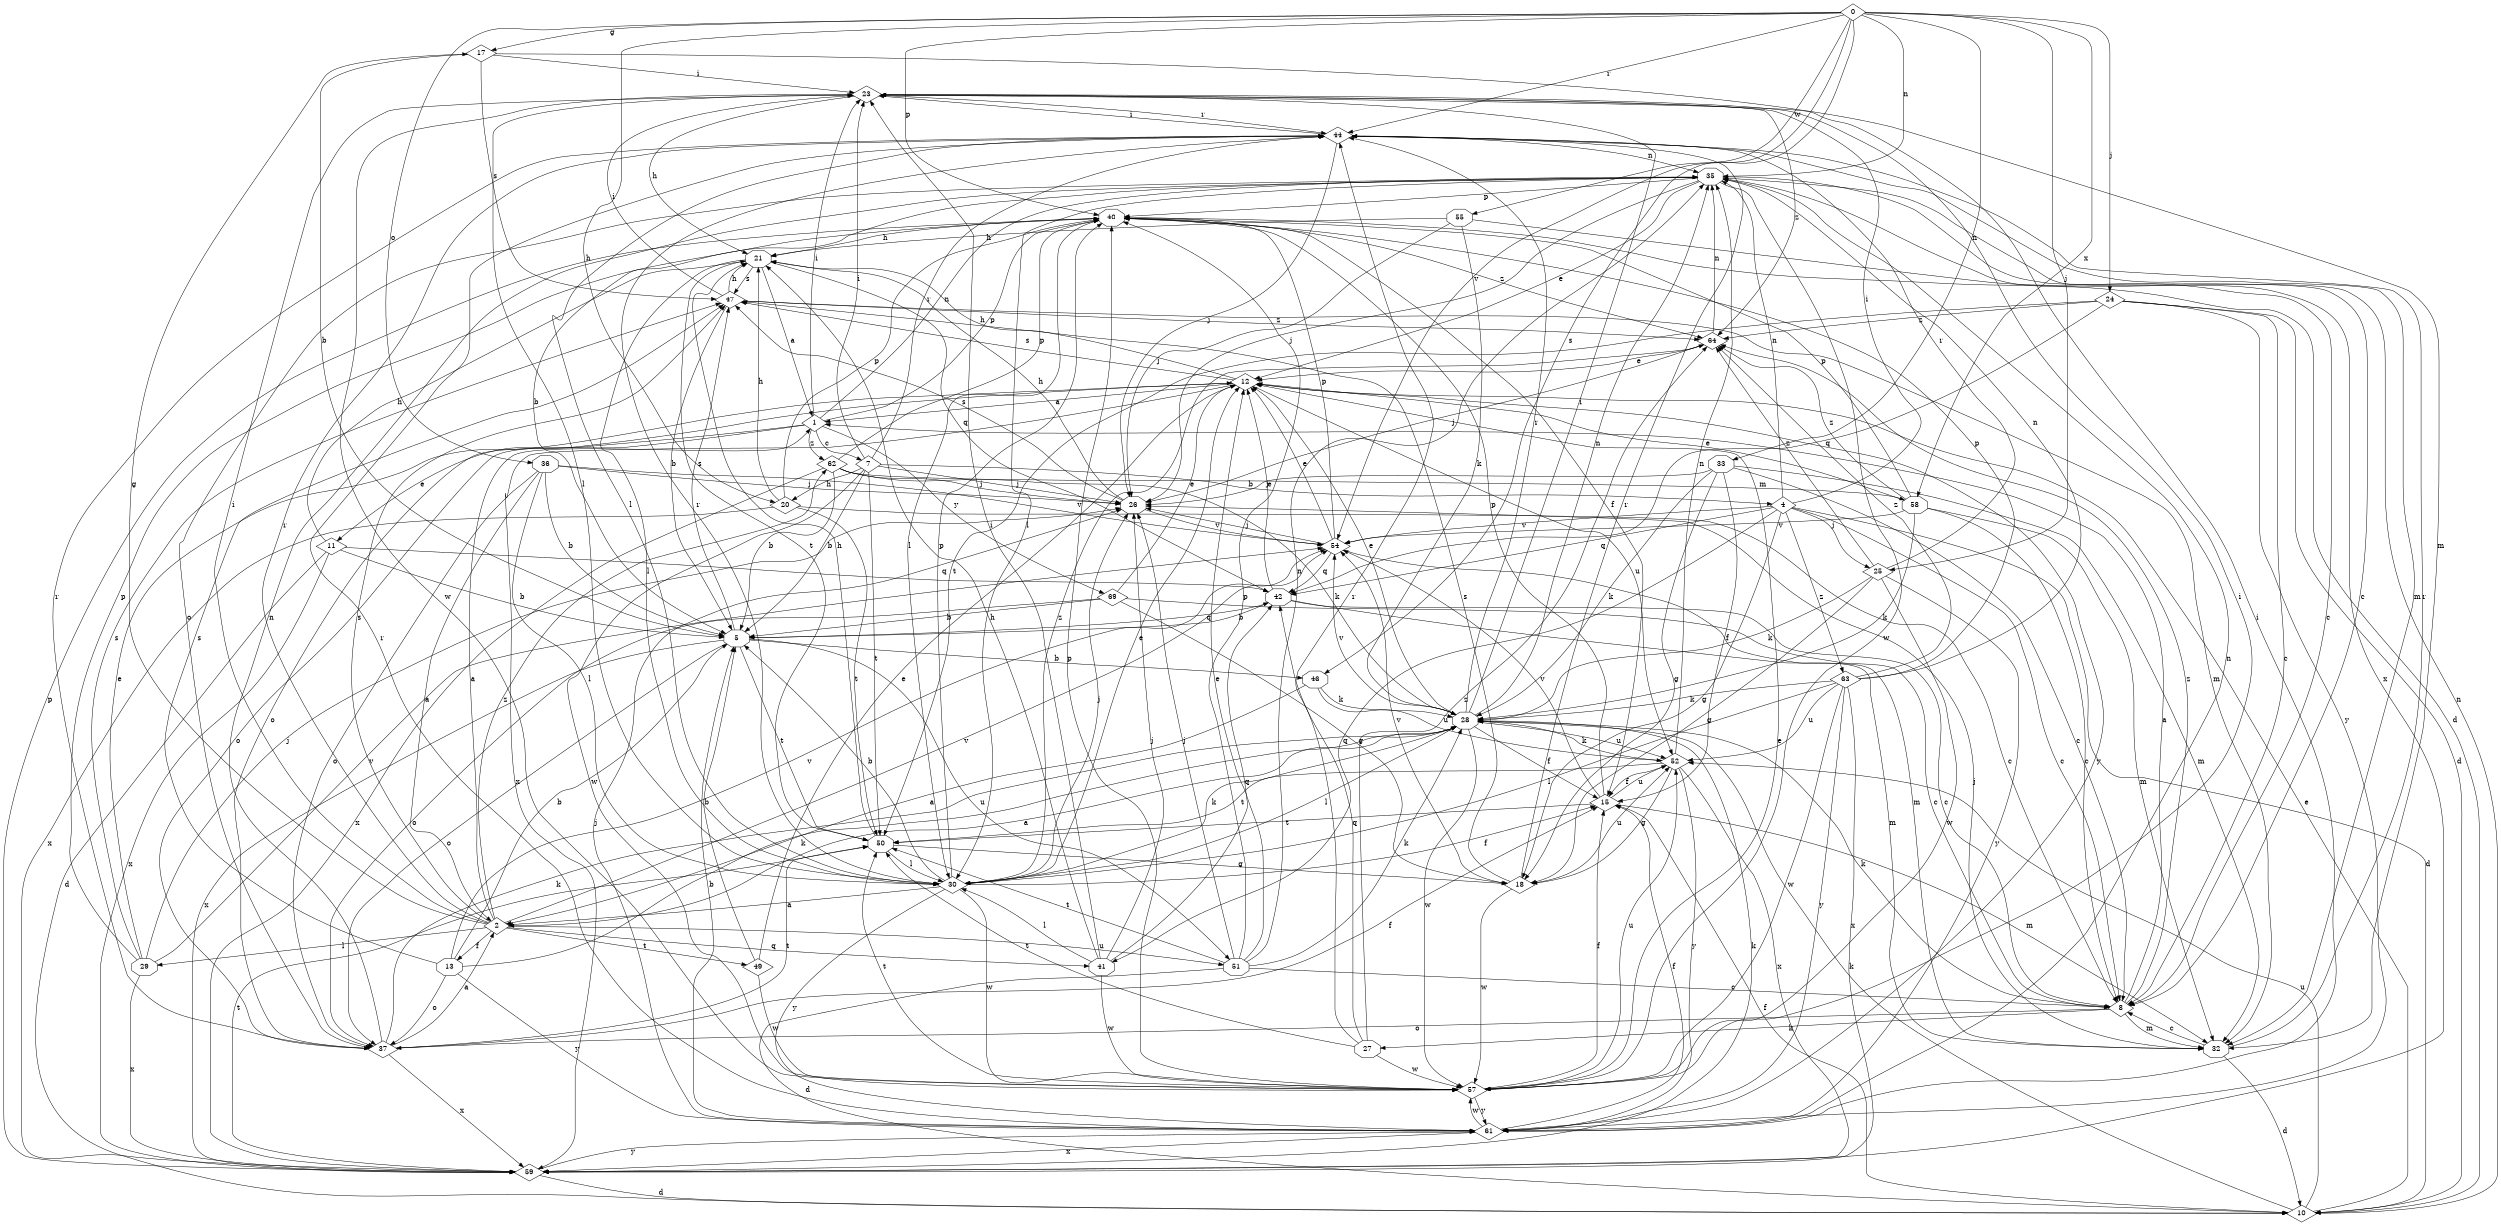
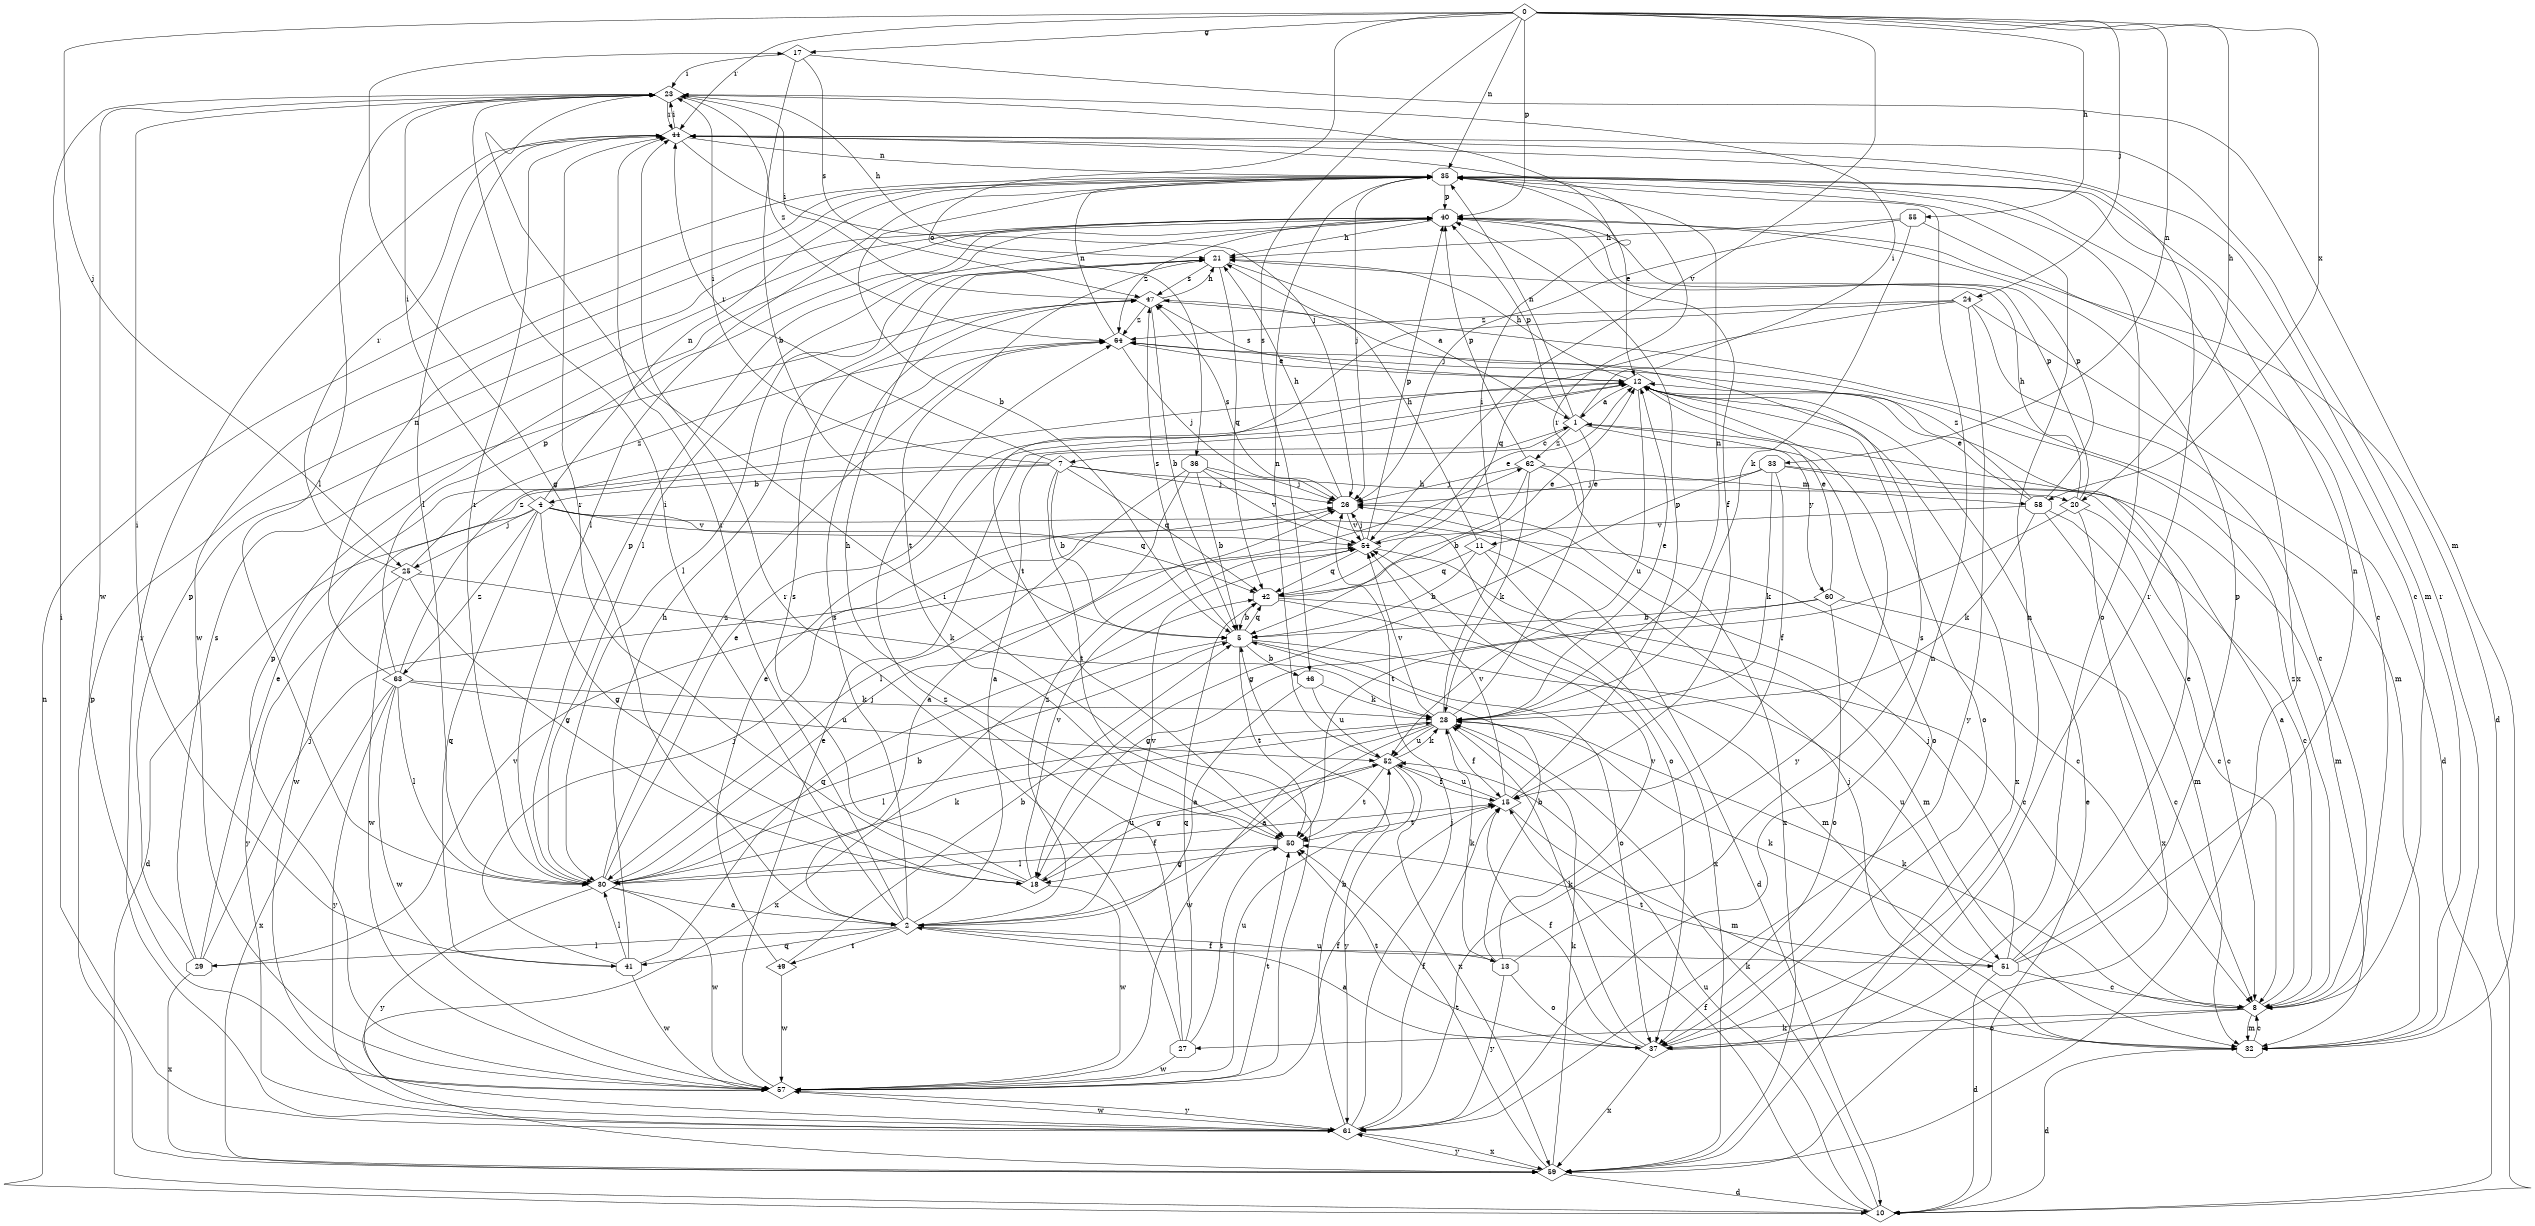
(1798, 115) -> (2086, 115)
none -> (1156, 524)
(1113, 597) -> (1829, 597)
